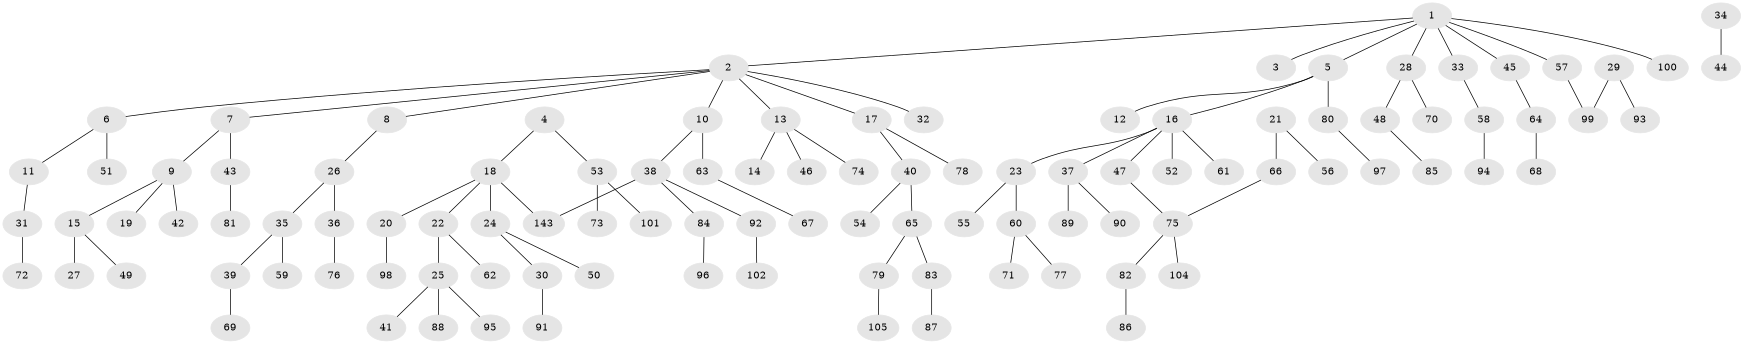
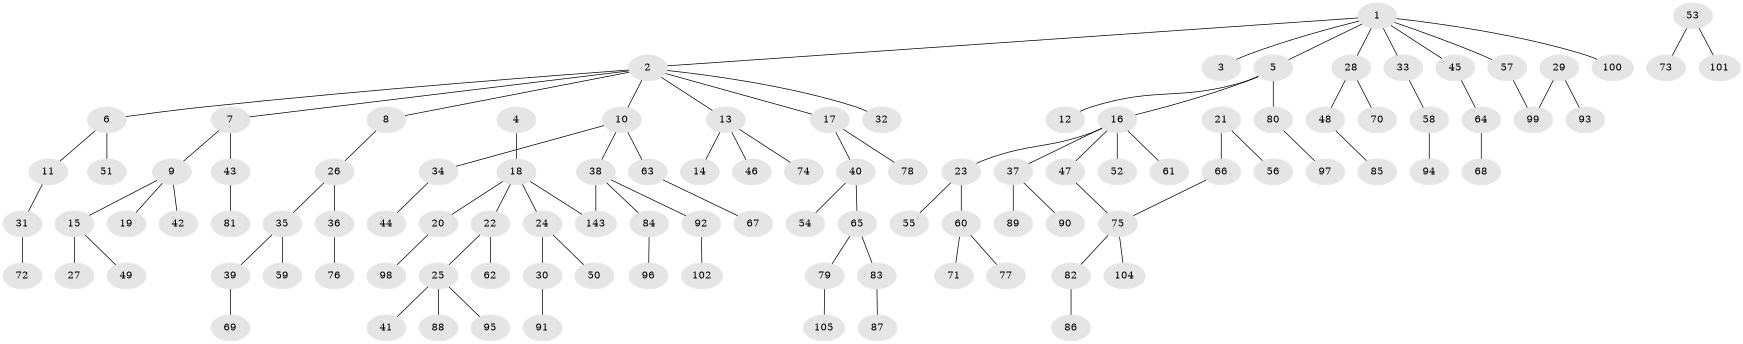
none -> (530, 146)
(571, 146) -> none
